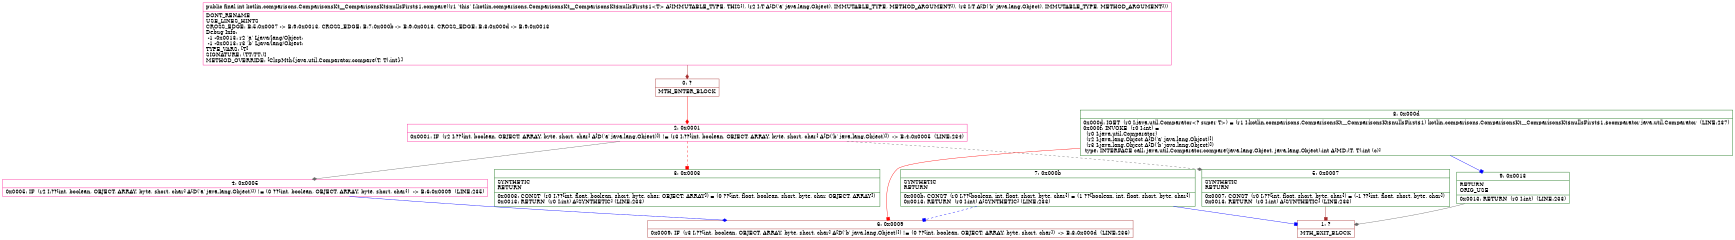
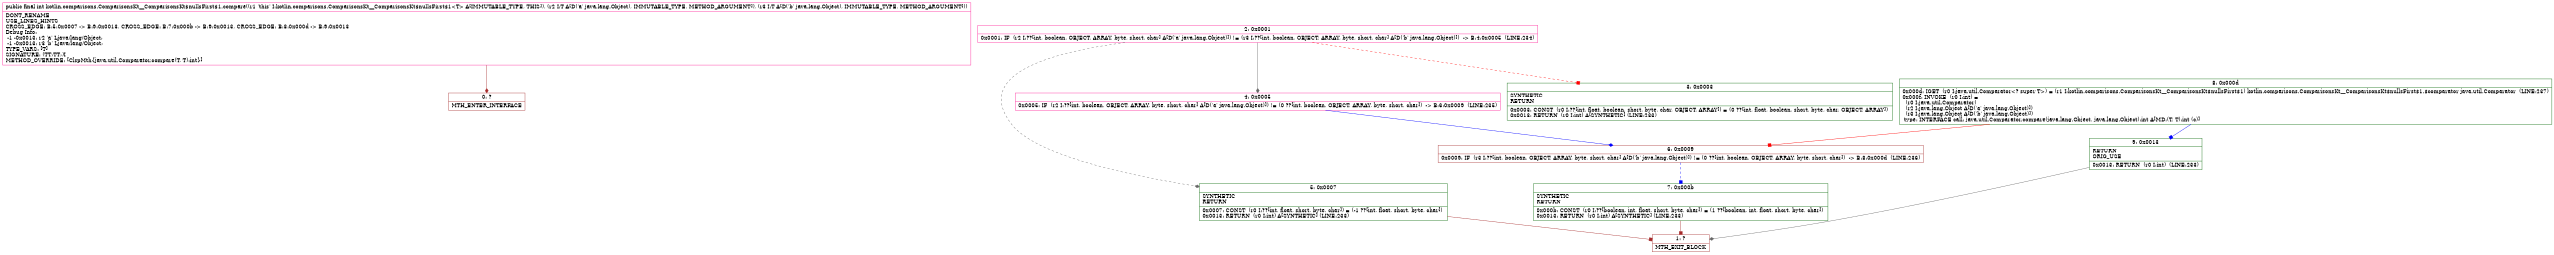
(687, 92) -> (487, 106)
(687, 108) -> none
(952, 213) -> (1681, 171)
(1233, 215) -> (1681, 226)
